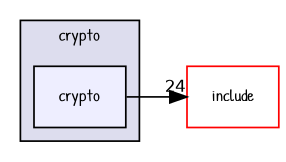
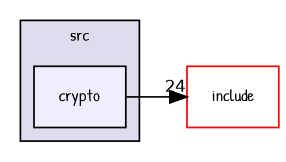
(80, 37) -> (80, 37)
